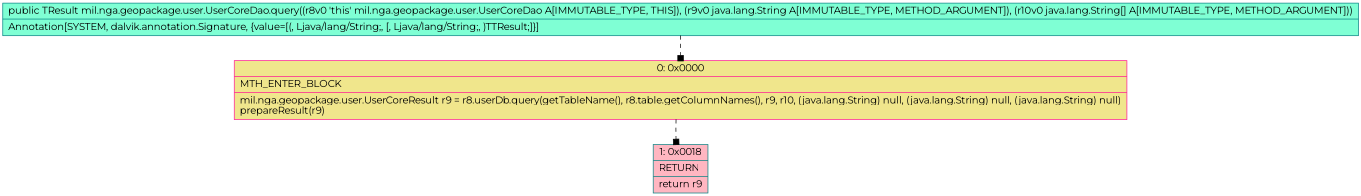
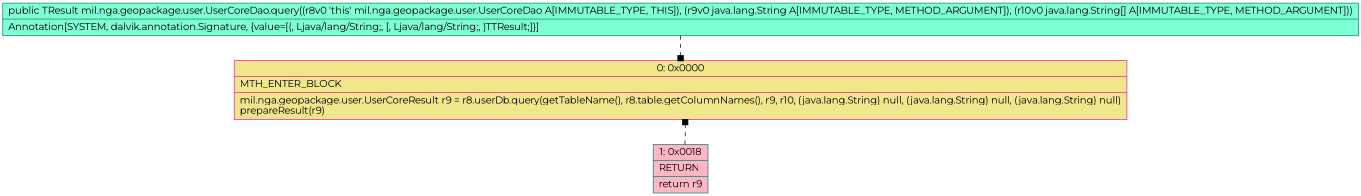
(676, 129) -> (685, 135)
